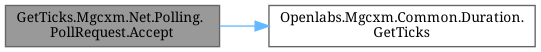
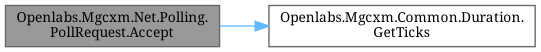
(113, 26) -> (113, 26)
